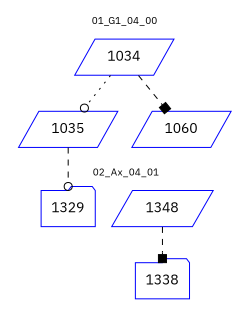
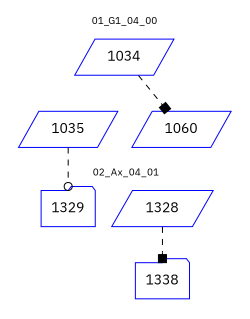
(99, 90) -> none
(162, 209) -> (162, 209)
